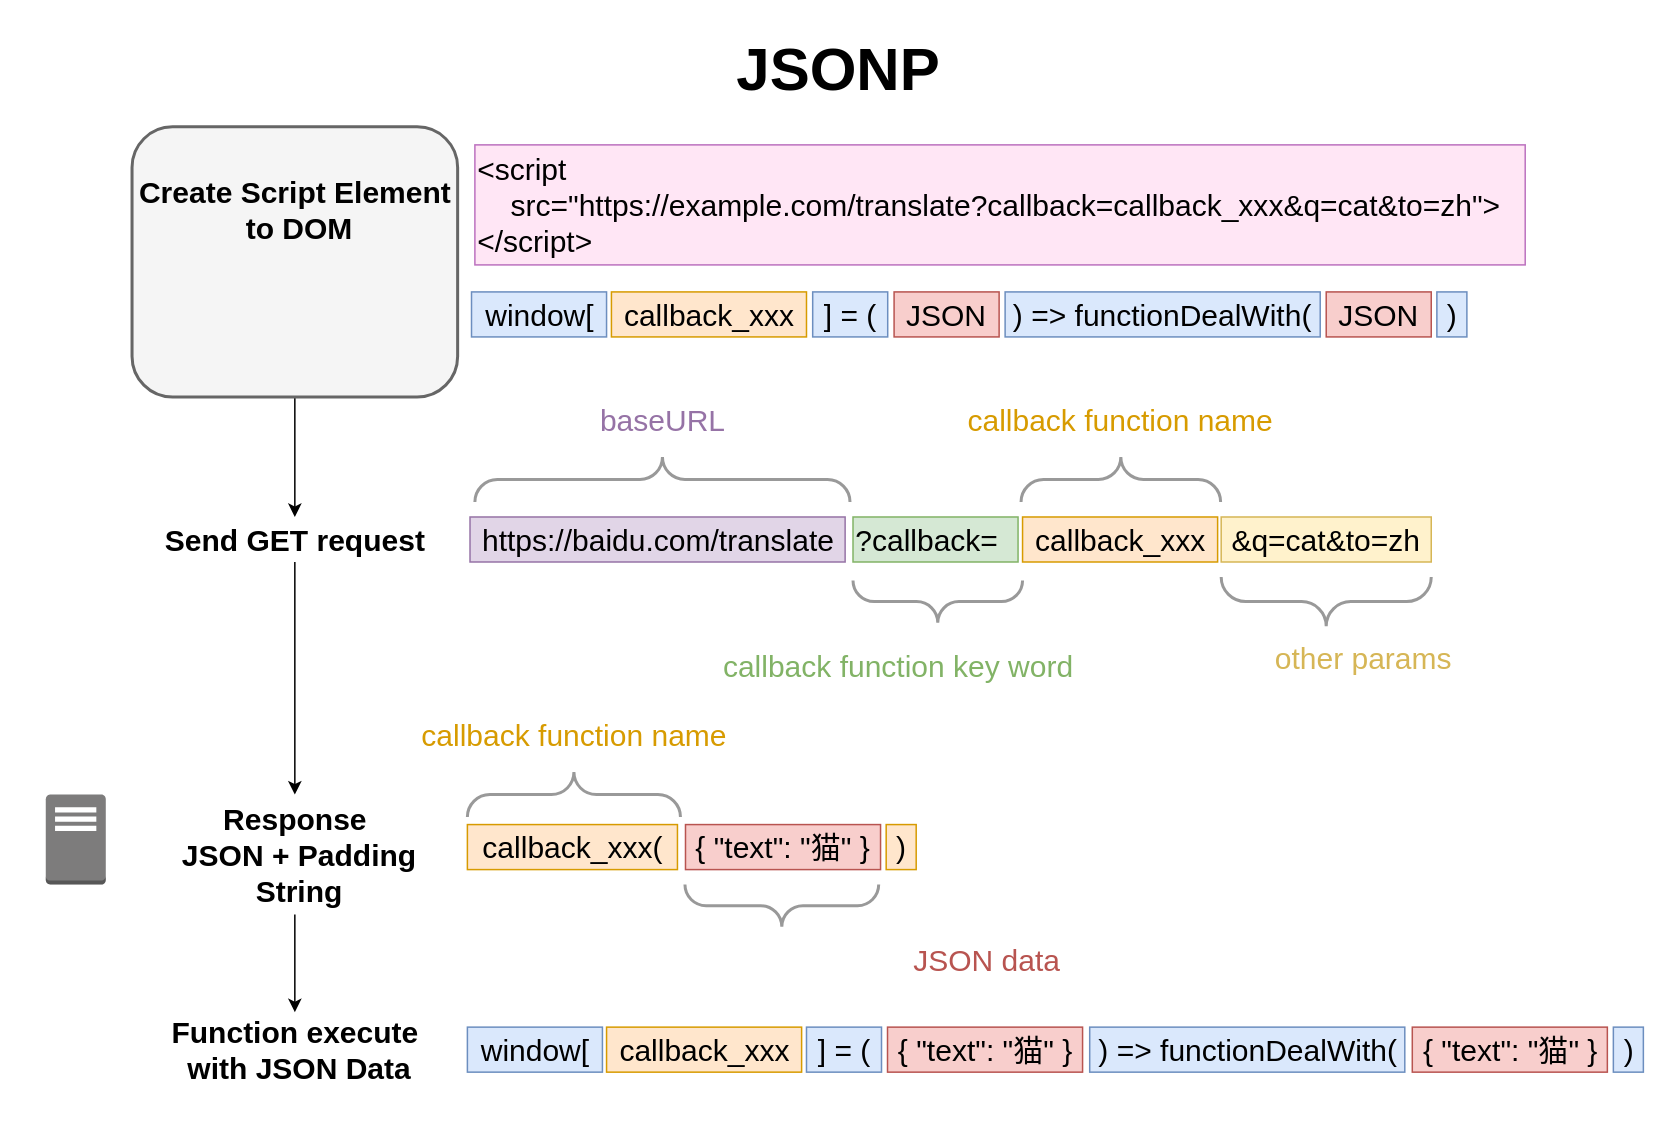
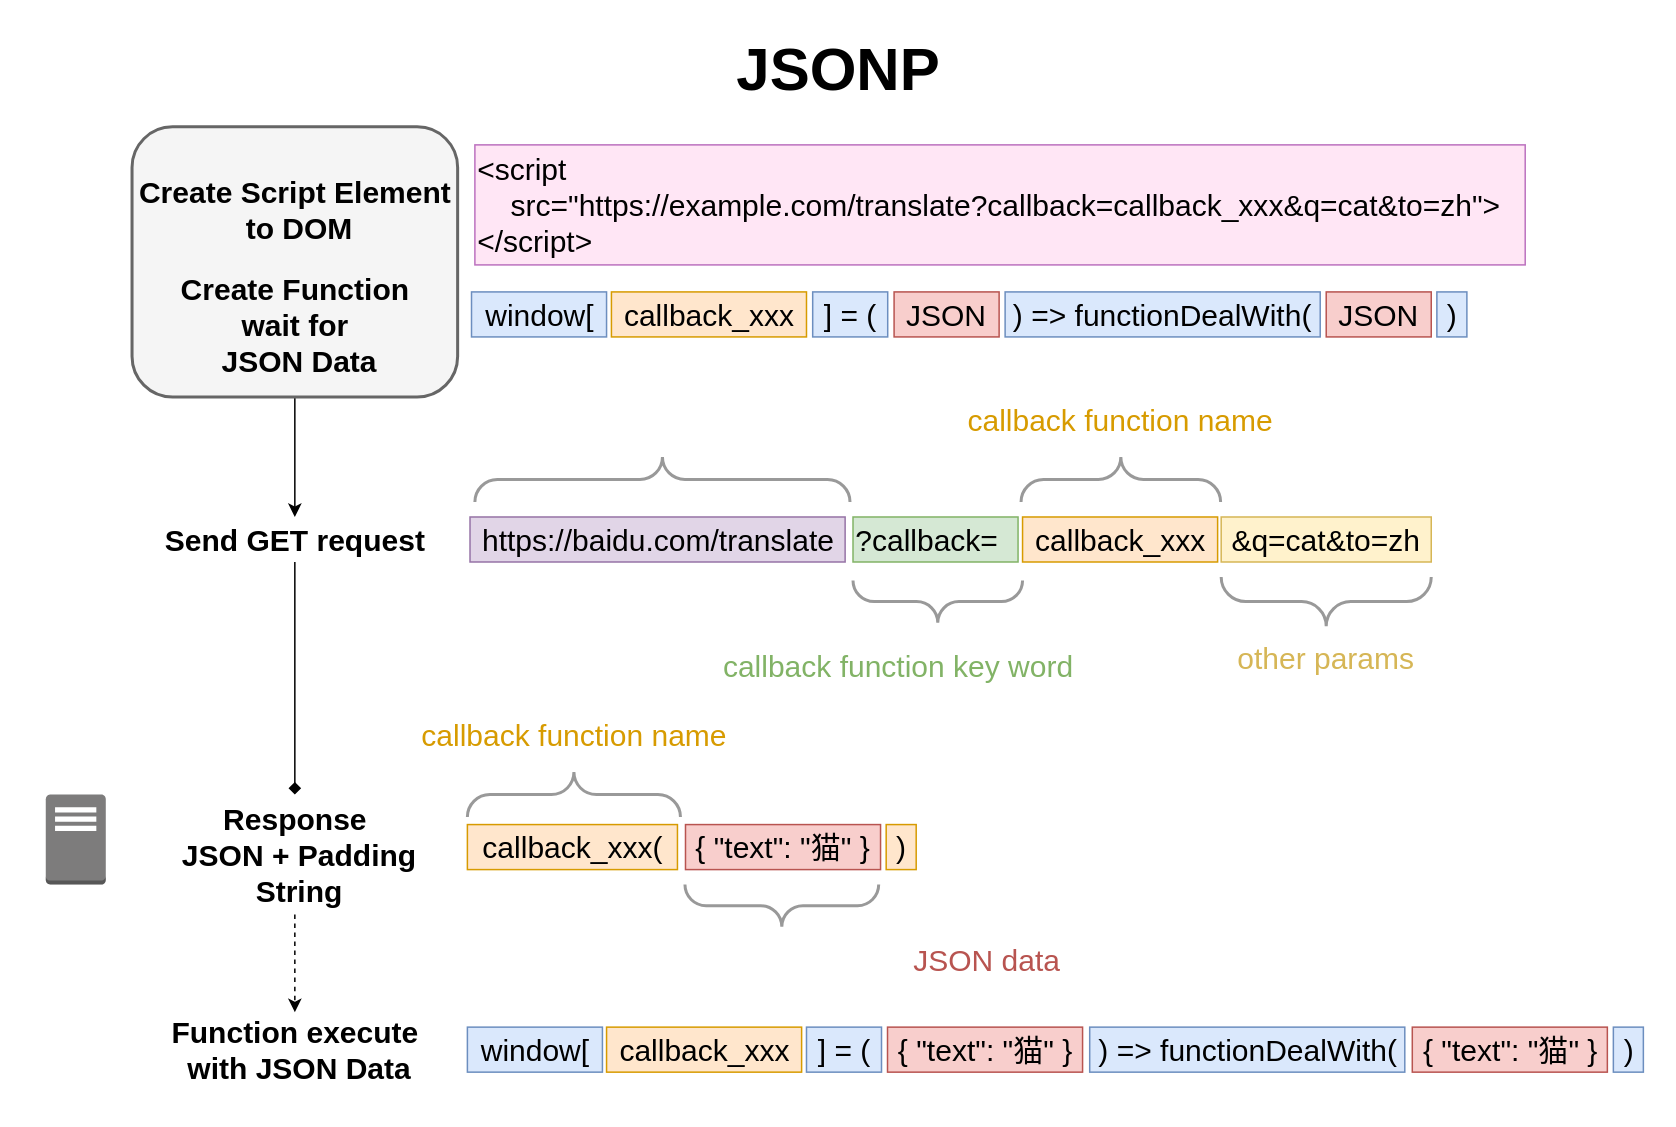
none -> (295, 325)
(662, 419) -> none
(1363, 658) -> (1326, 658)
(295, 783) -> (295, 782)
(295, 960) -> (295, 960)
